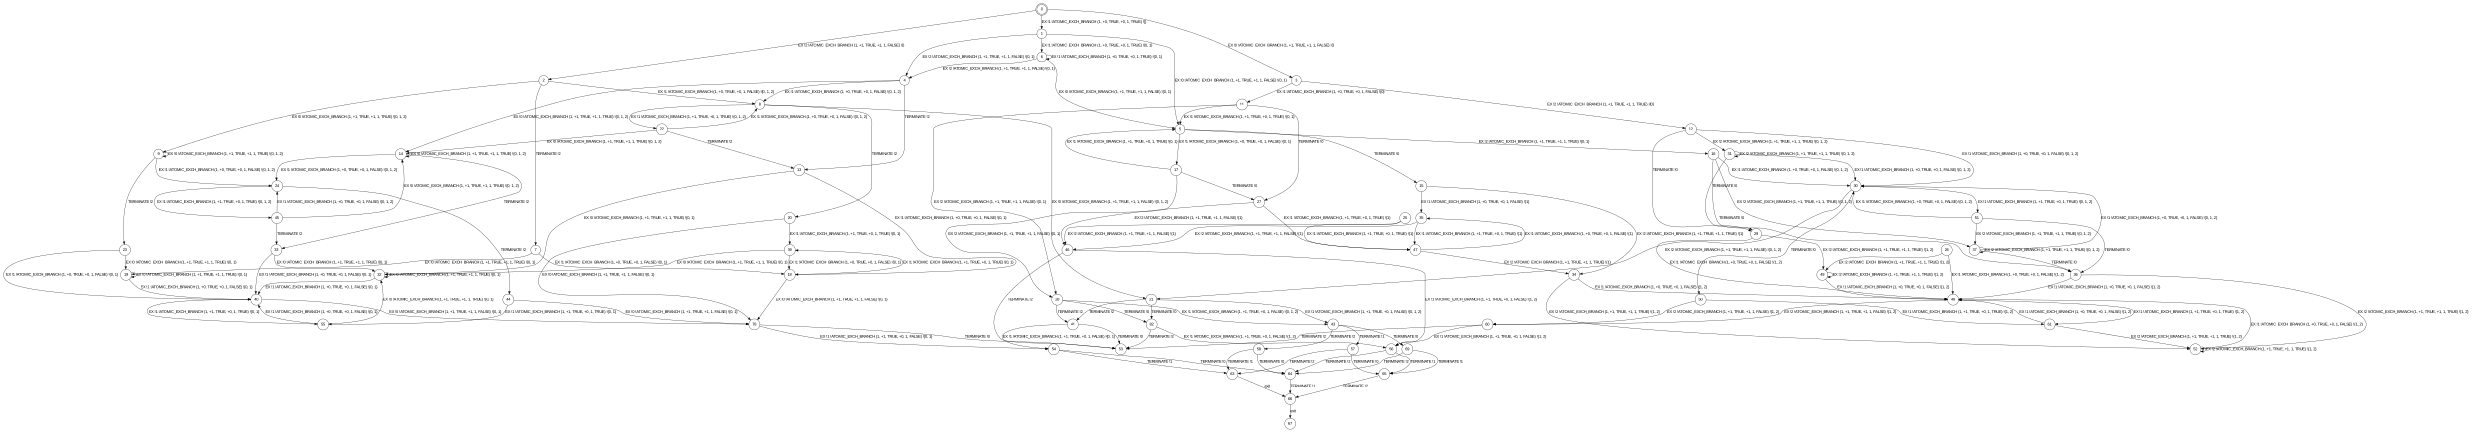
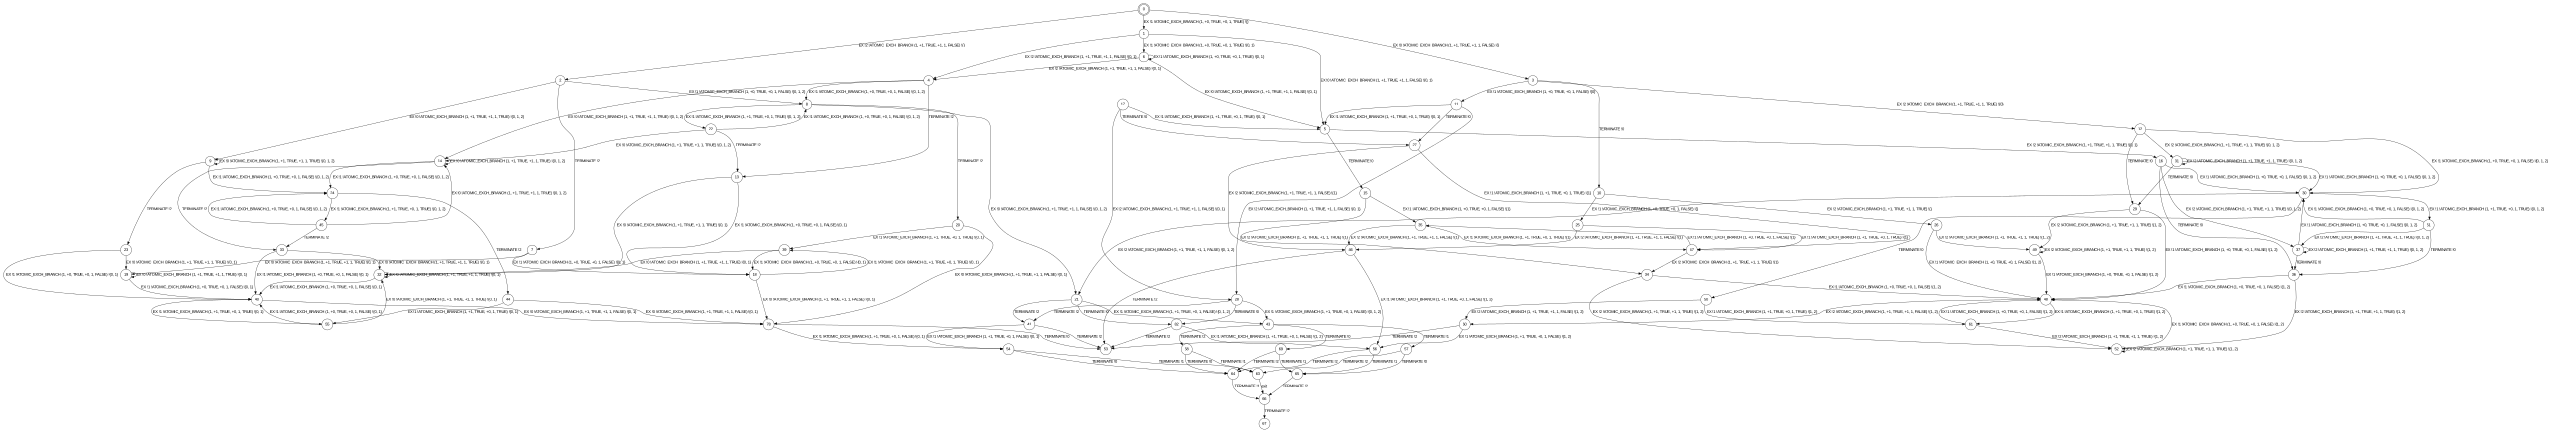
(1178, 148) -> none
none -> (1599, 193)
(1130, 337) -> (1089, 337)
(1293, 411) -> (1277, 411)
